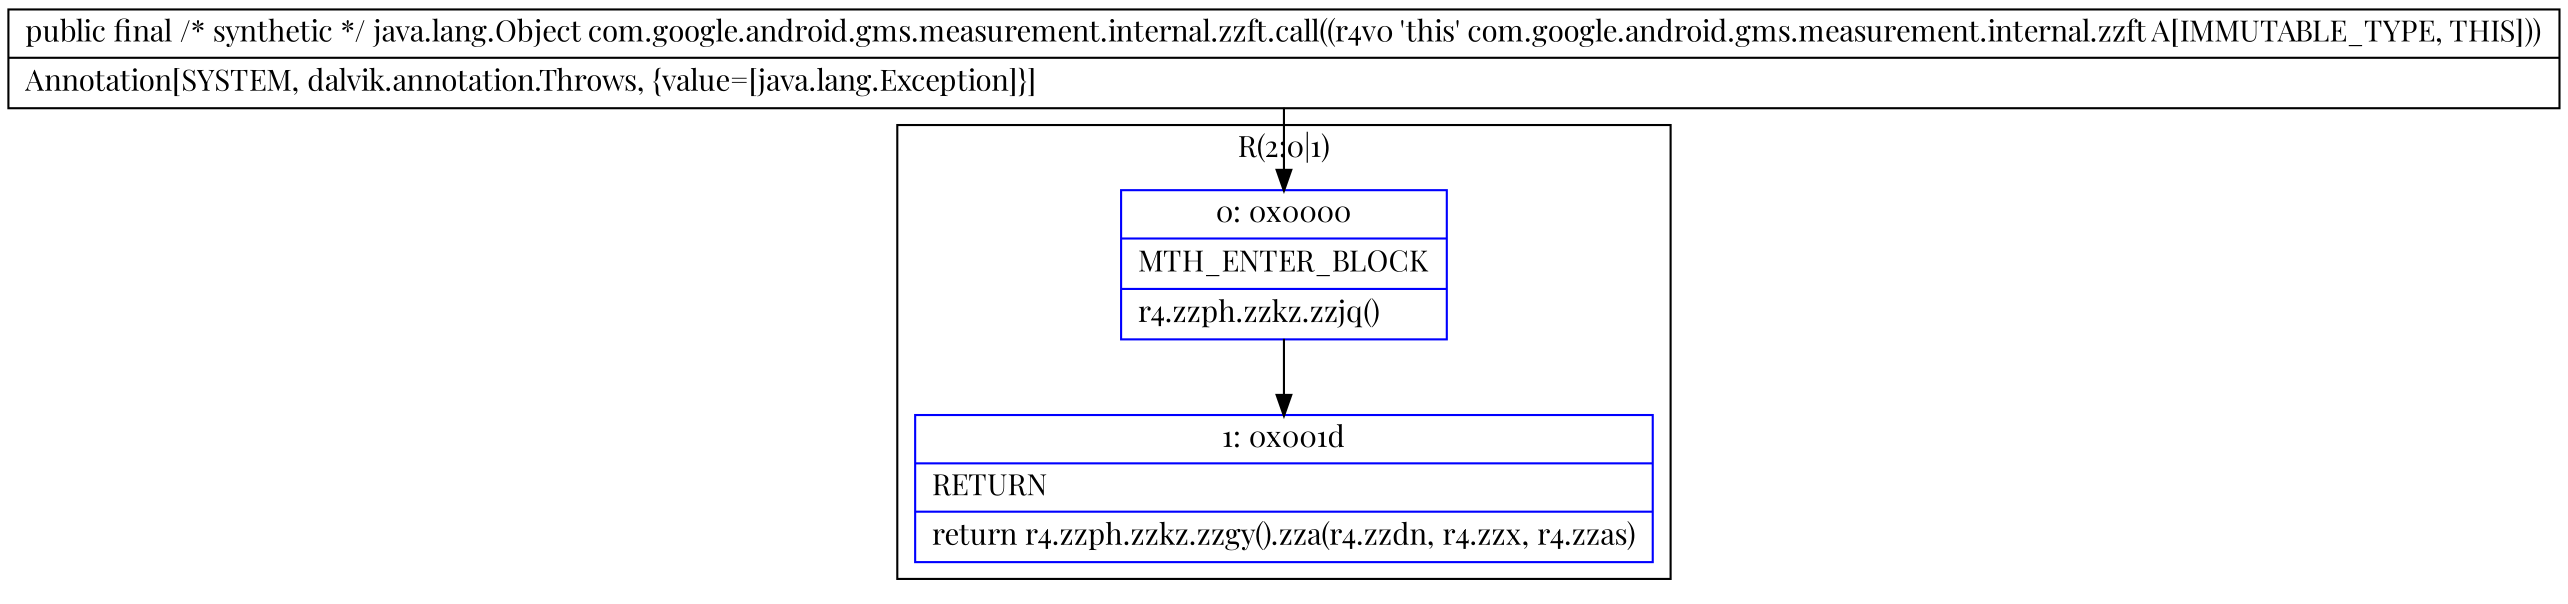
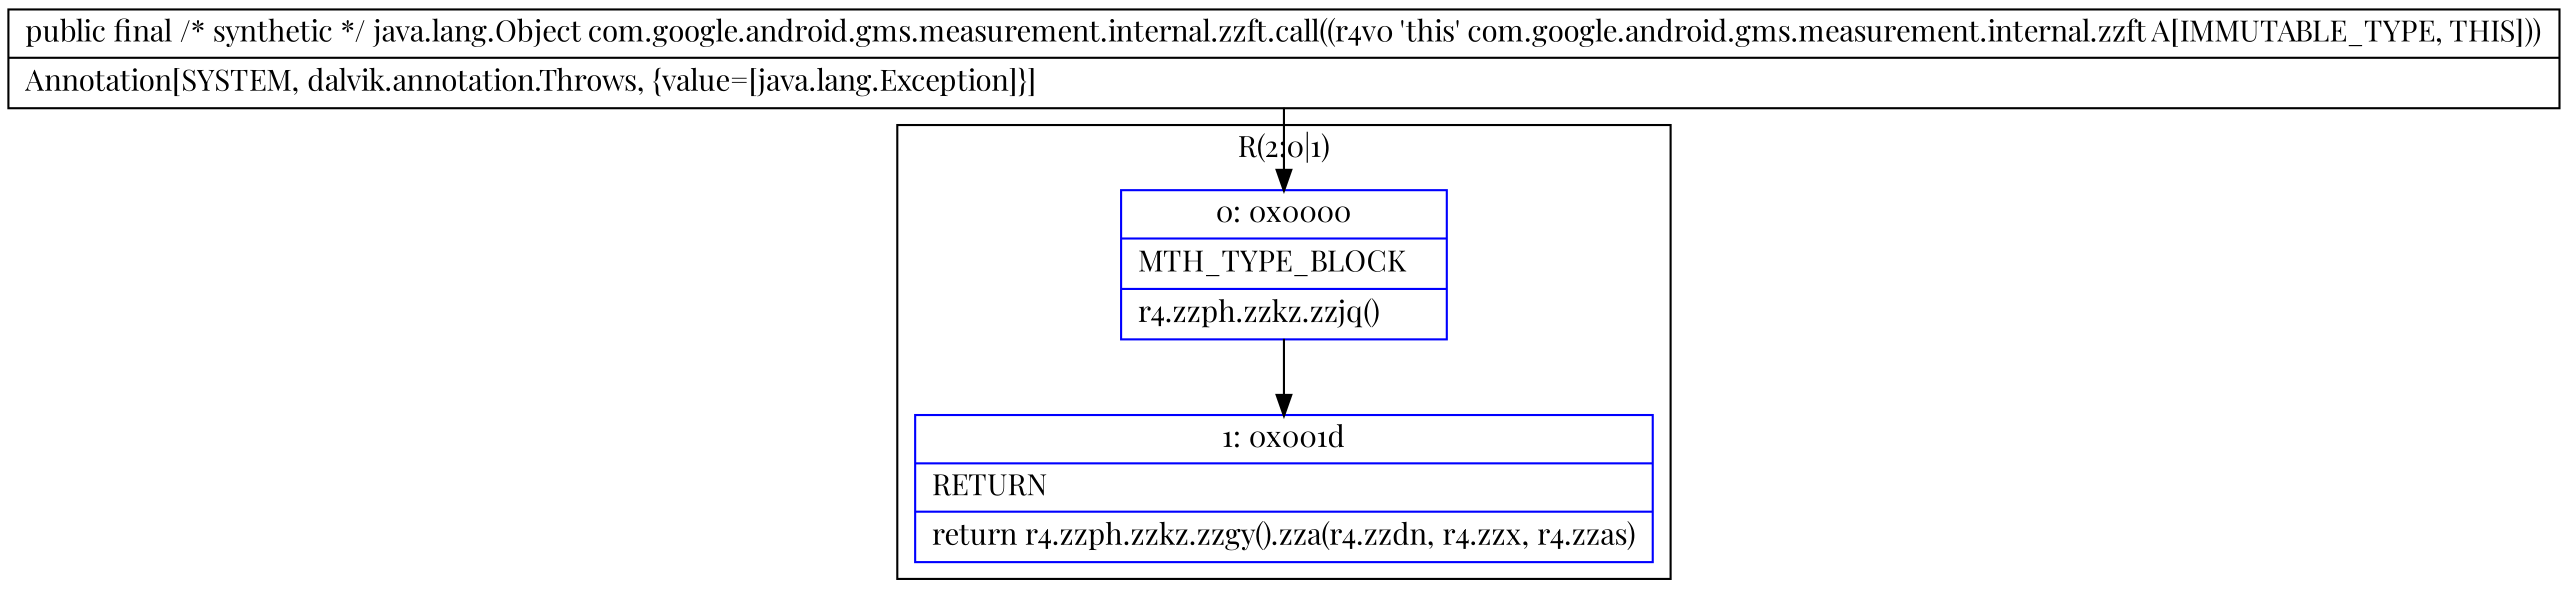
(1284, 263) -> (1272, 263)
